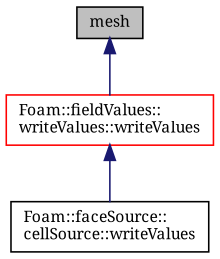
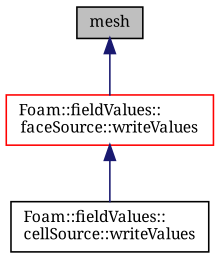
(110, 120) -> (110, 120)
(110, 227) -> (110, 227)
